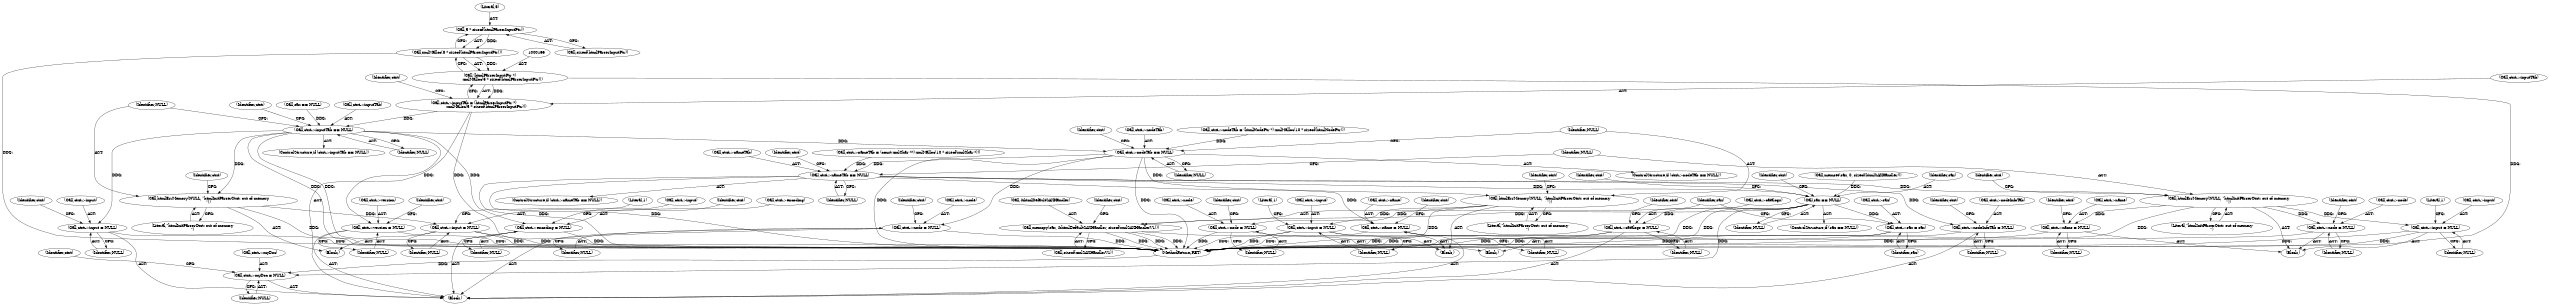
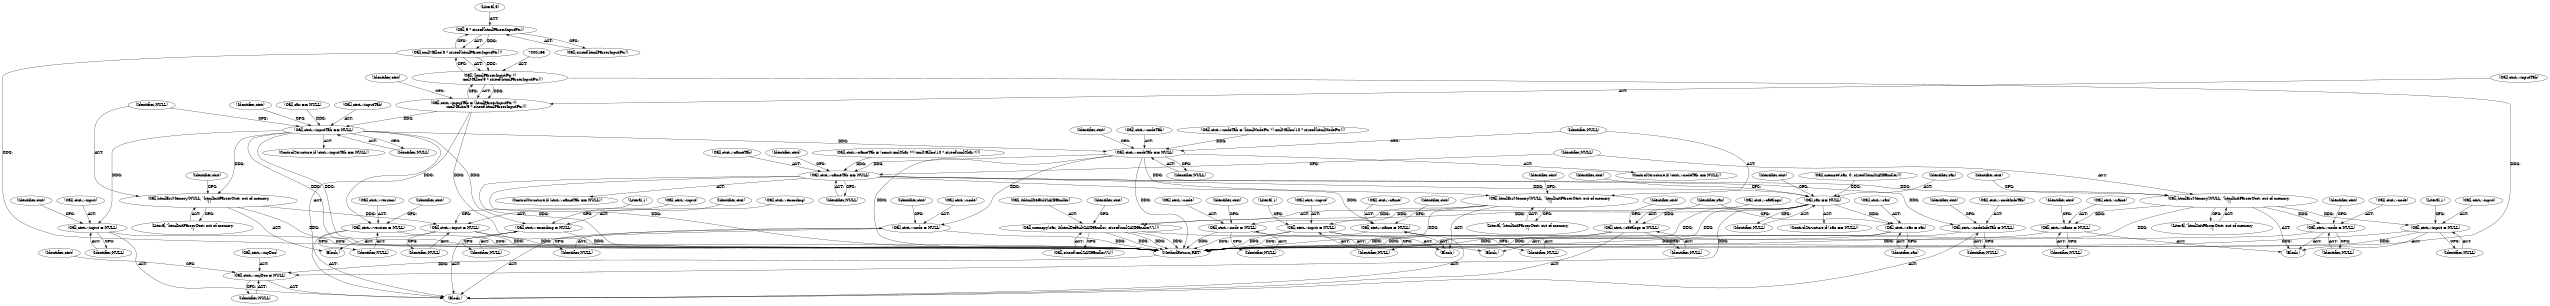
(537, 53) -> (537, 53)
